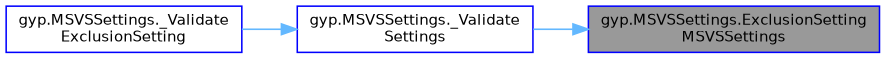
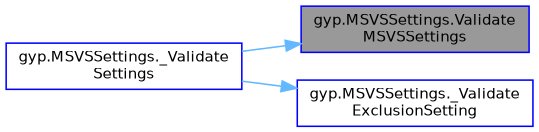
(262, 29) -> (262, 84)
(734, 29) -> (415, 29)
